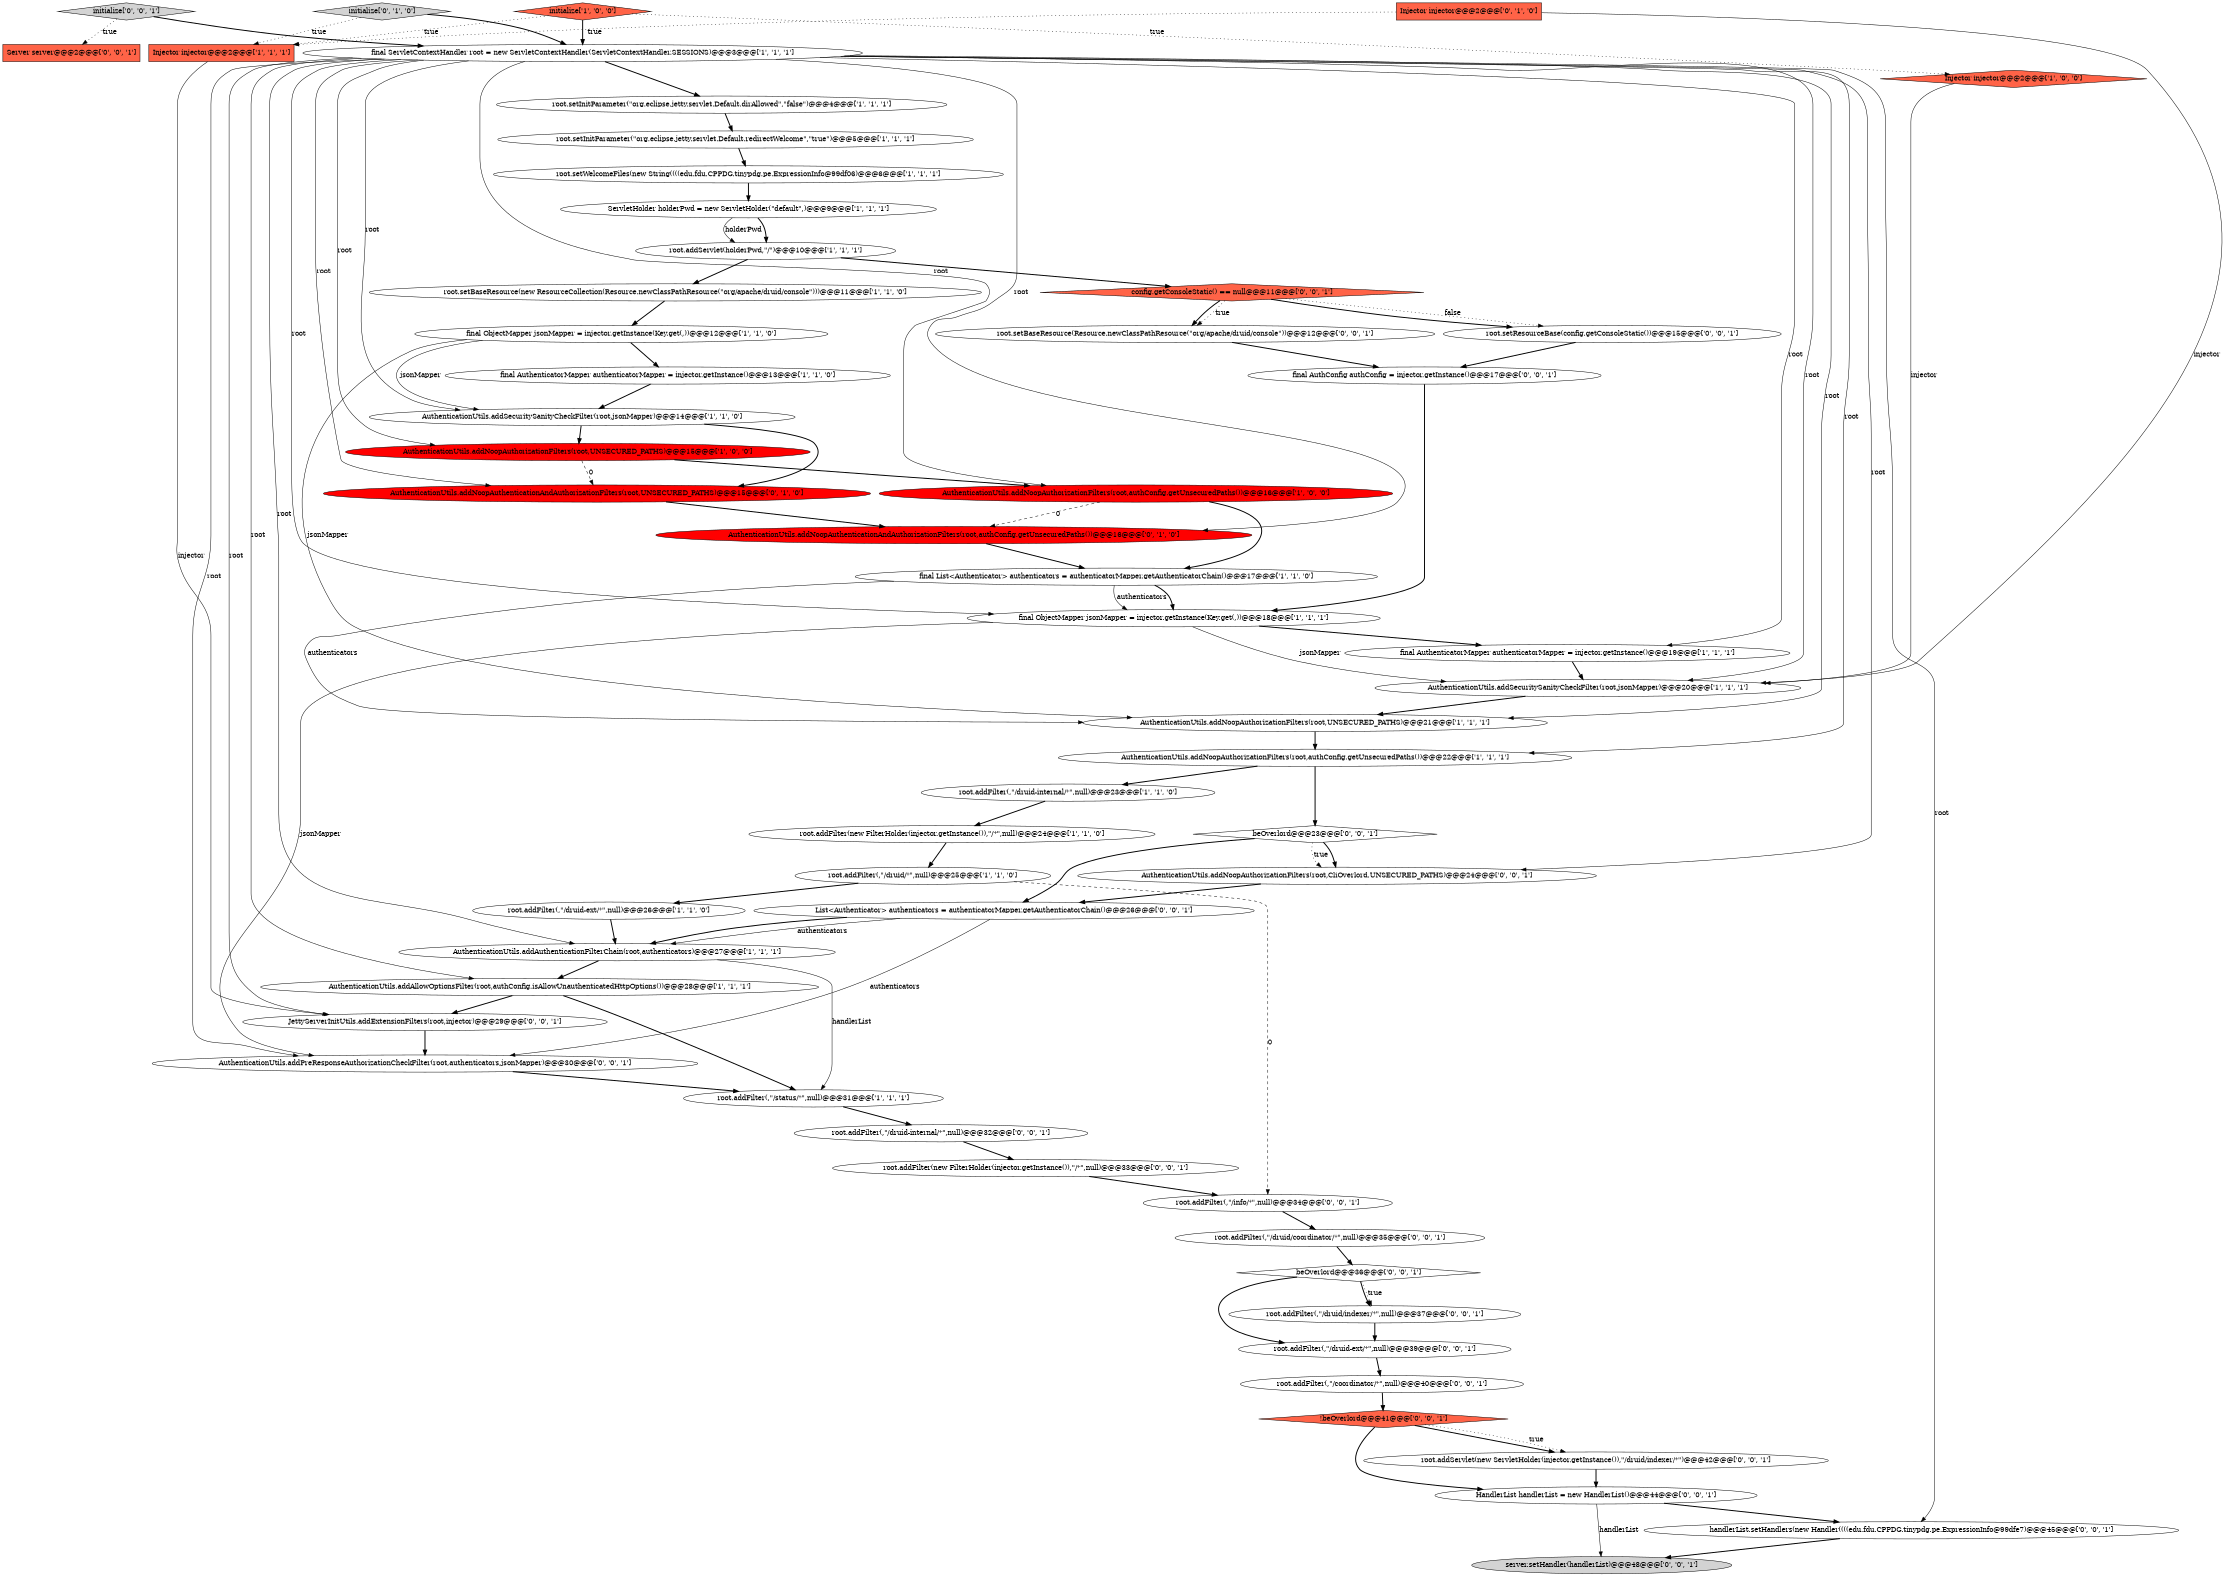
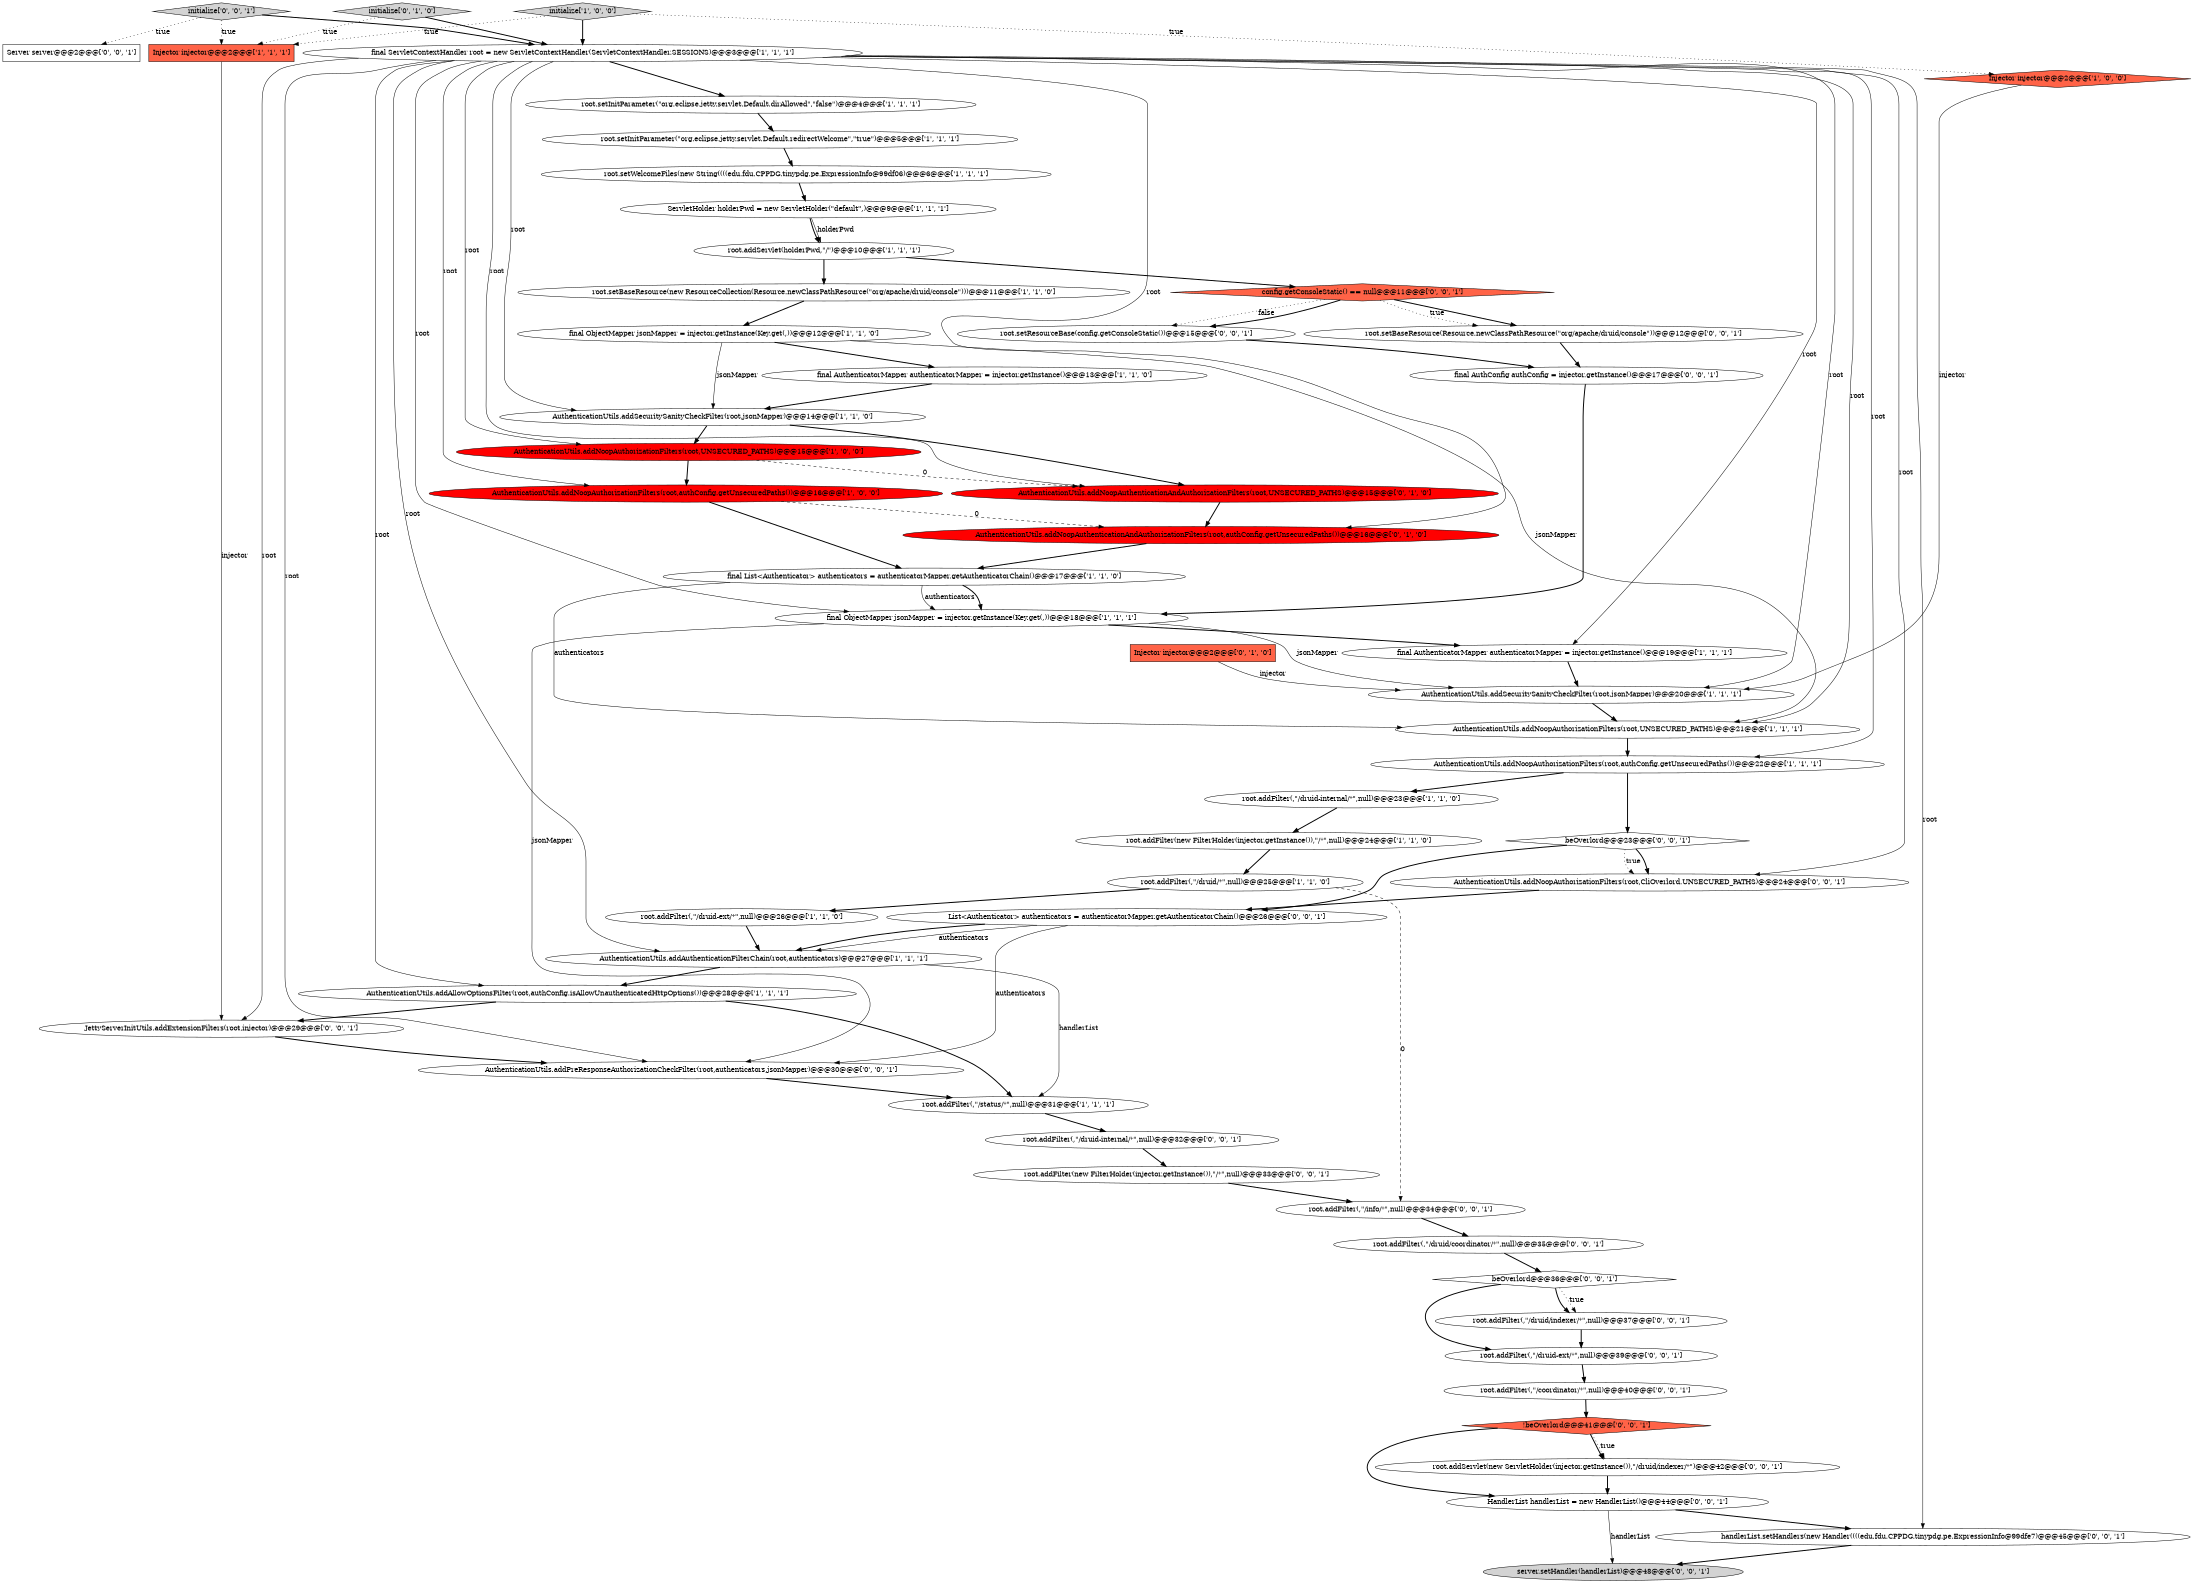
(583, 11) -> (583, 11)
(875, 20) -> (221, 30)
(71, 53) -> (71, 53)
